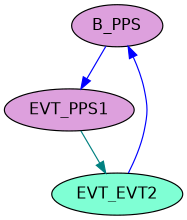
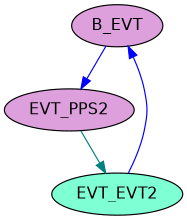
(117, 26) -> (117, 26)
(69, 110) -> (69, 110)
